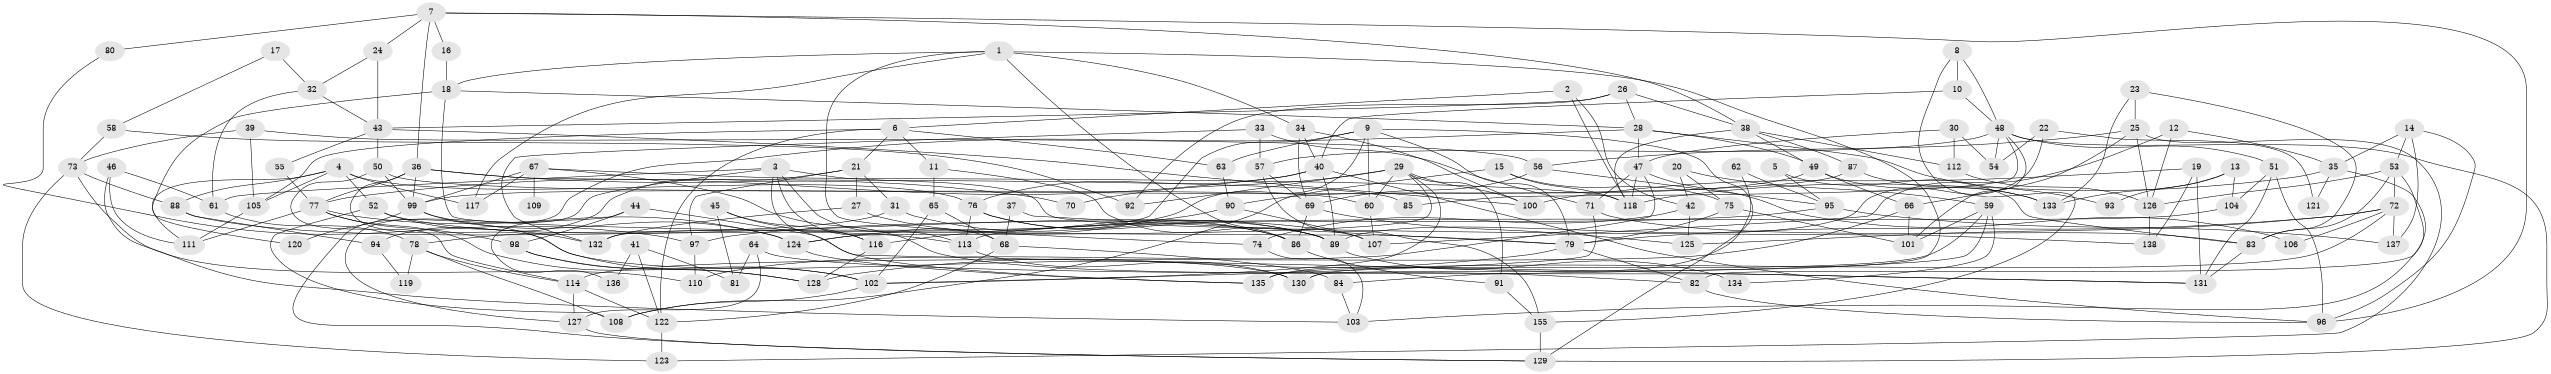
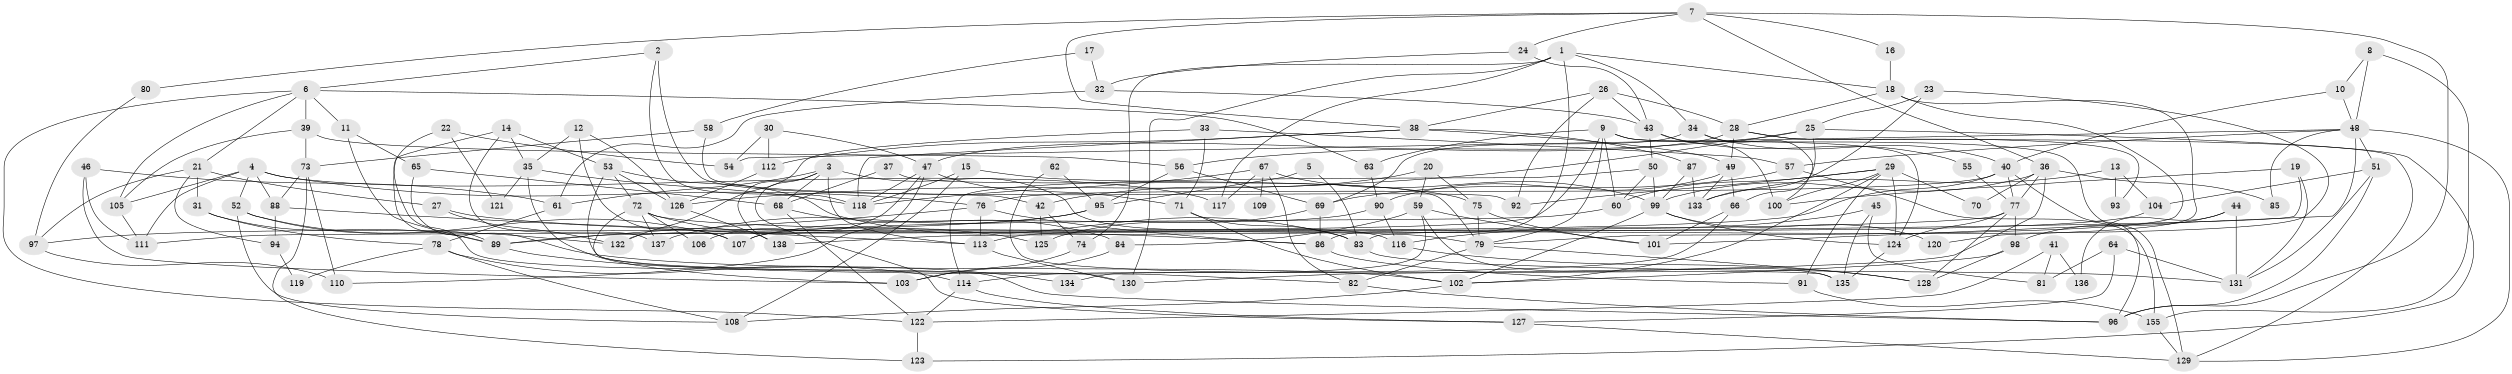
none -> (306, 109)
